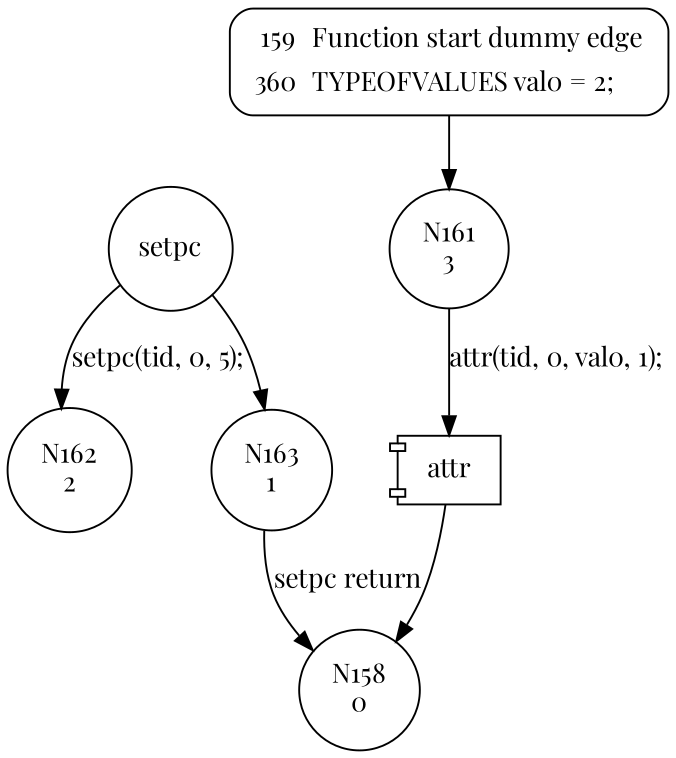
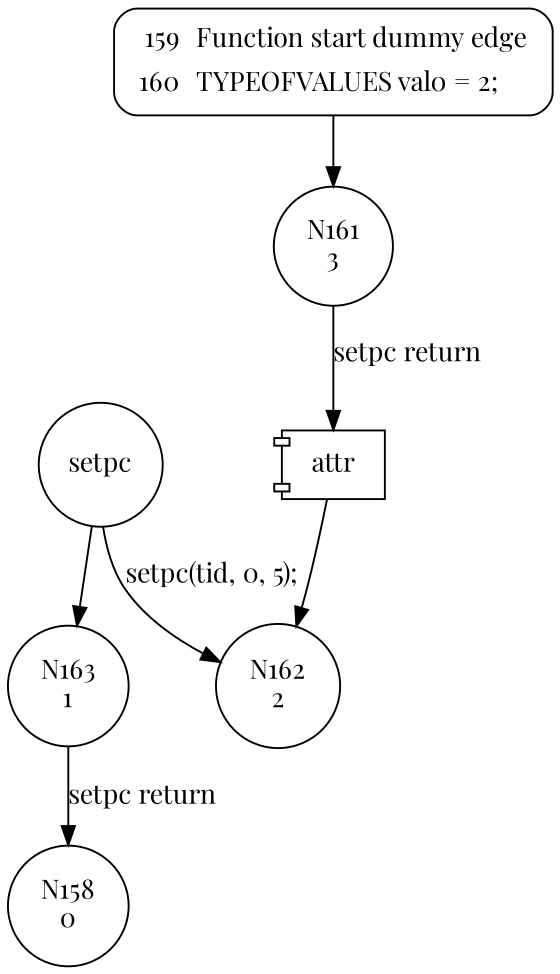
(276, 83) -> (160, 83)
(556, 359) -> (408, 354)
(432, 567) -> (315, 554)
